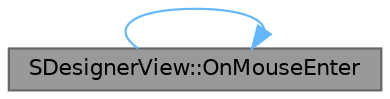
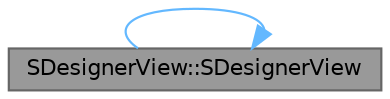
(195, 69) -> (195, 69)
